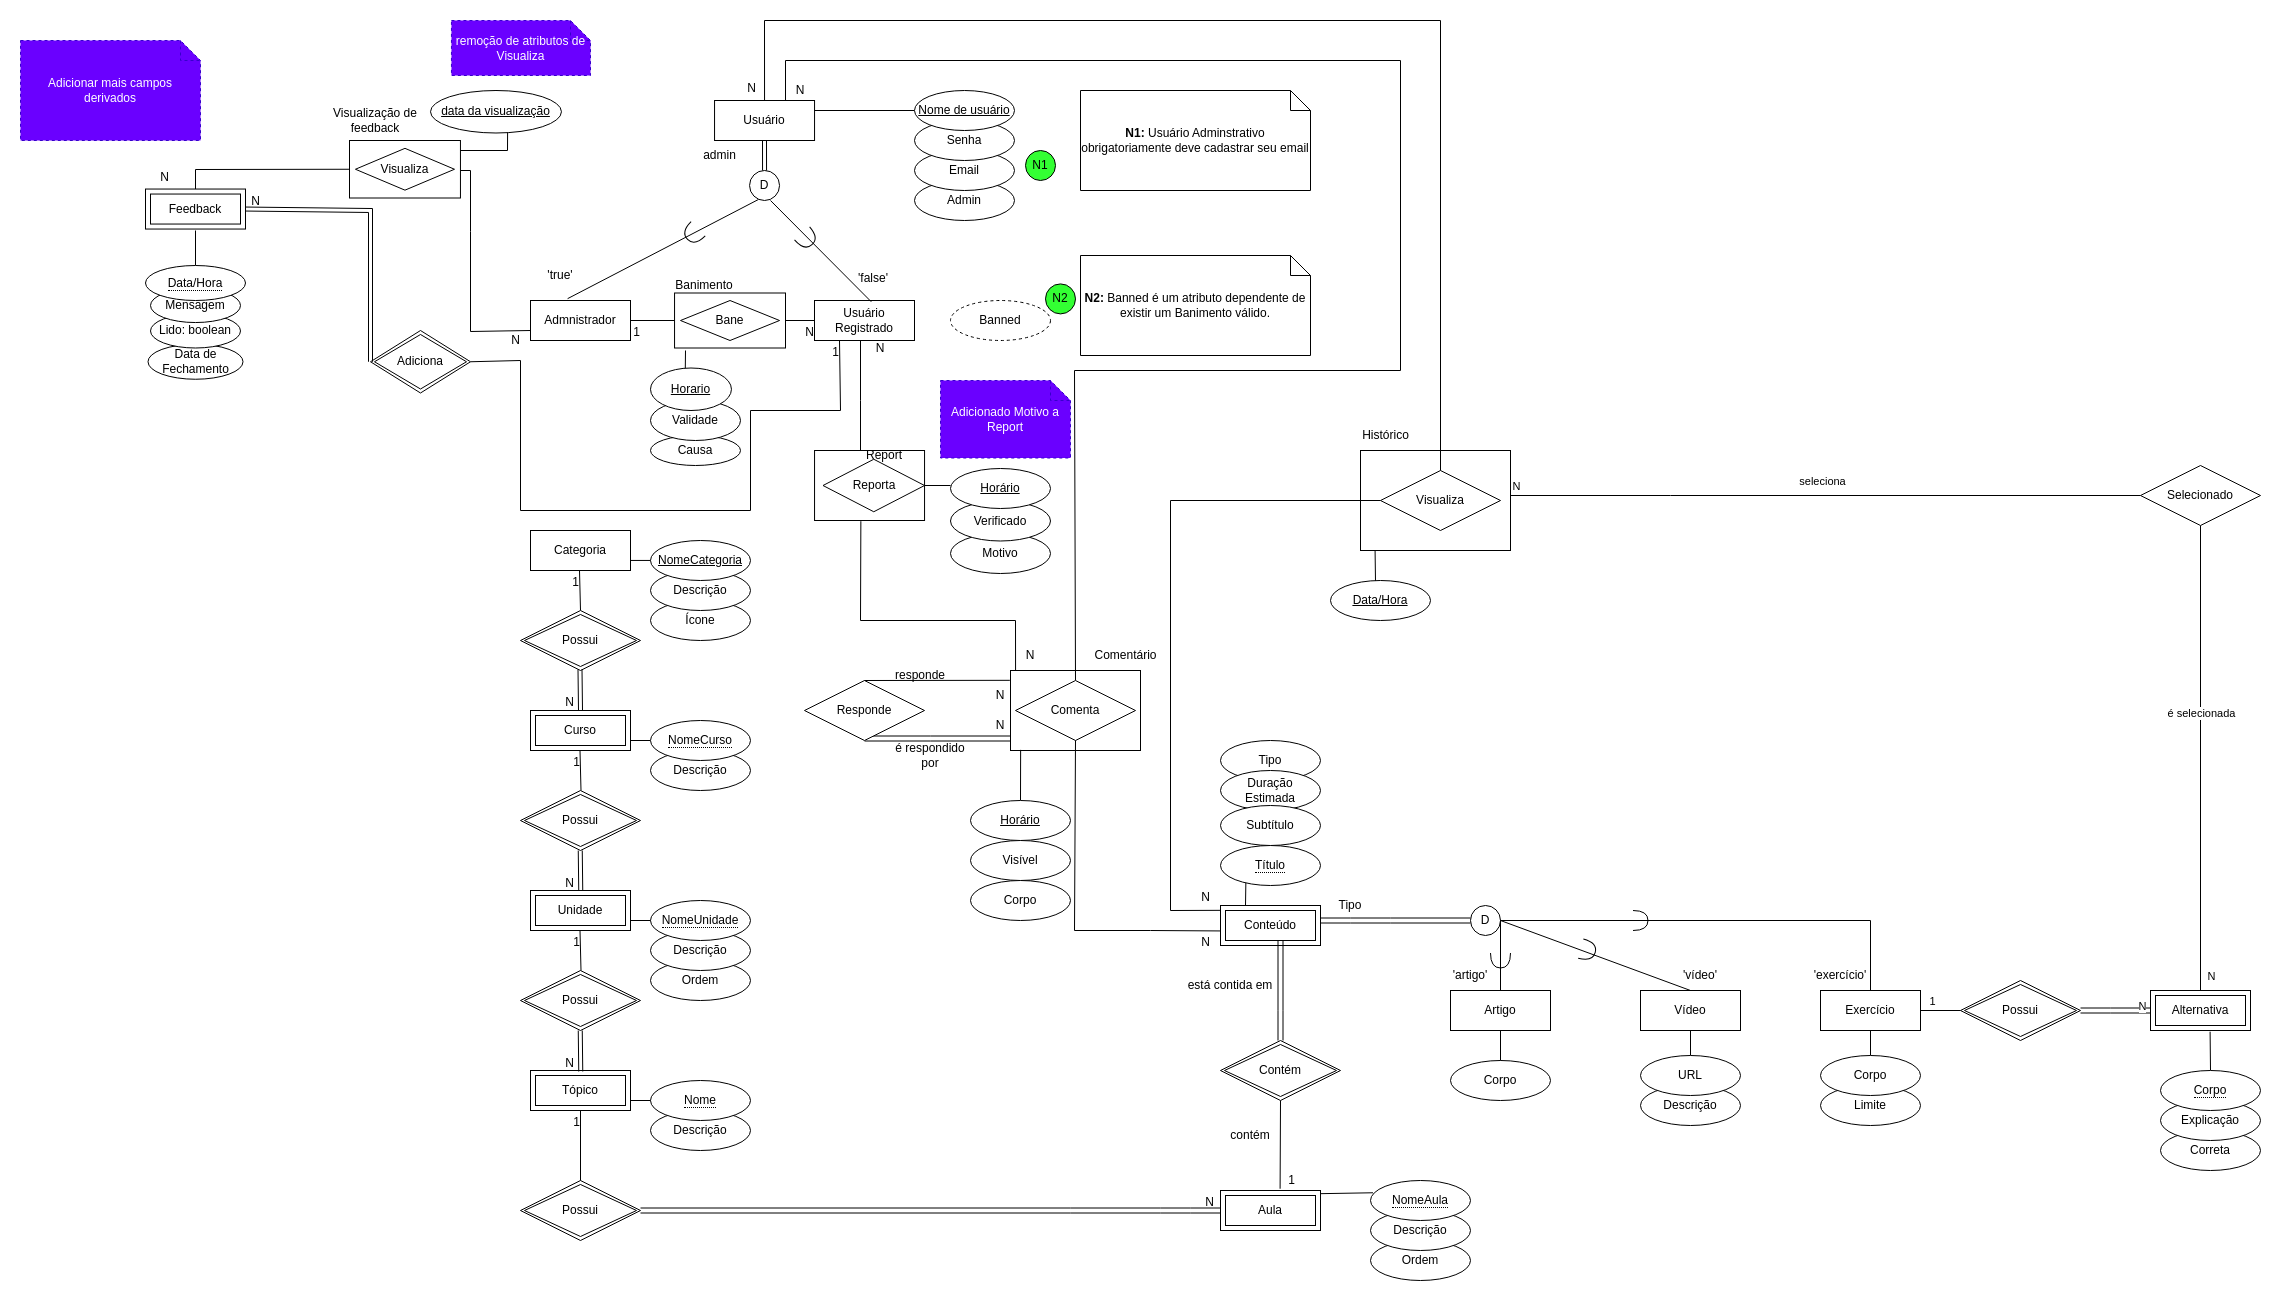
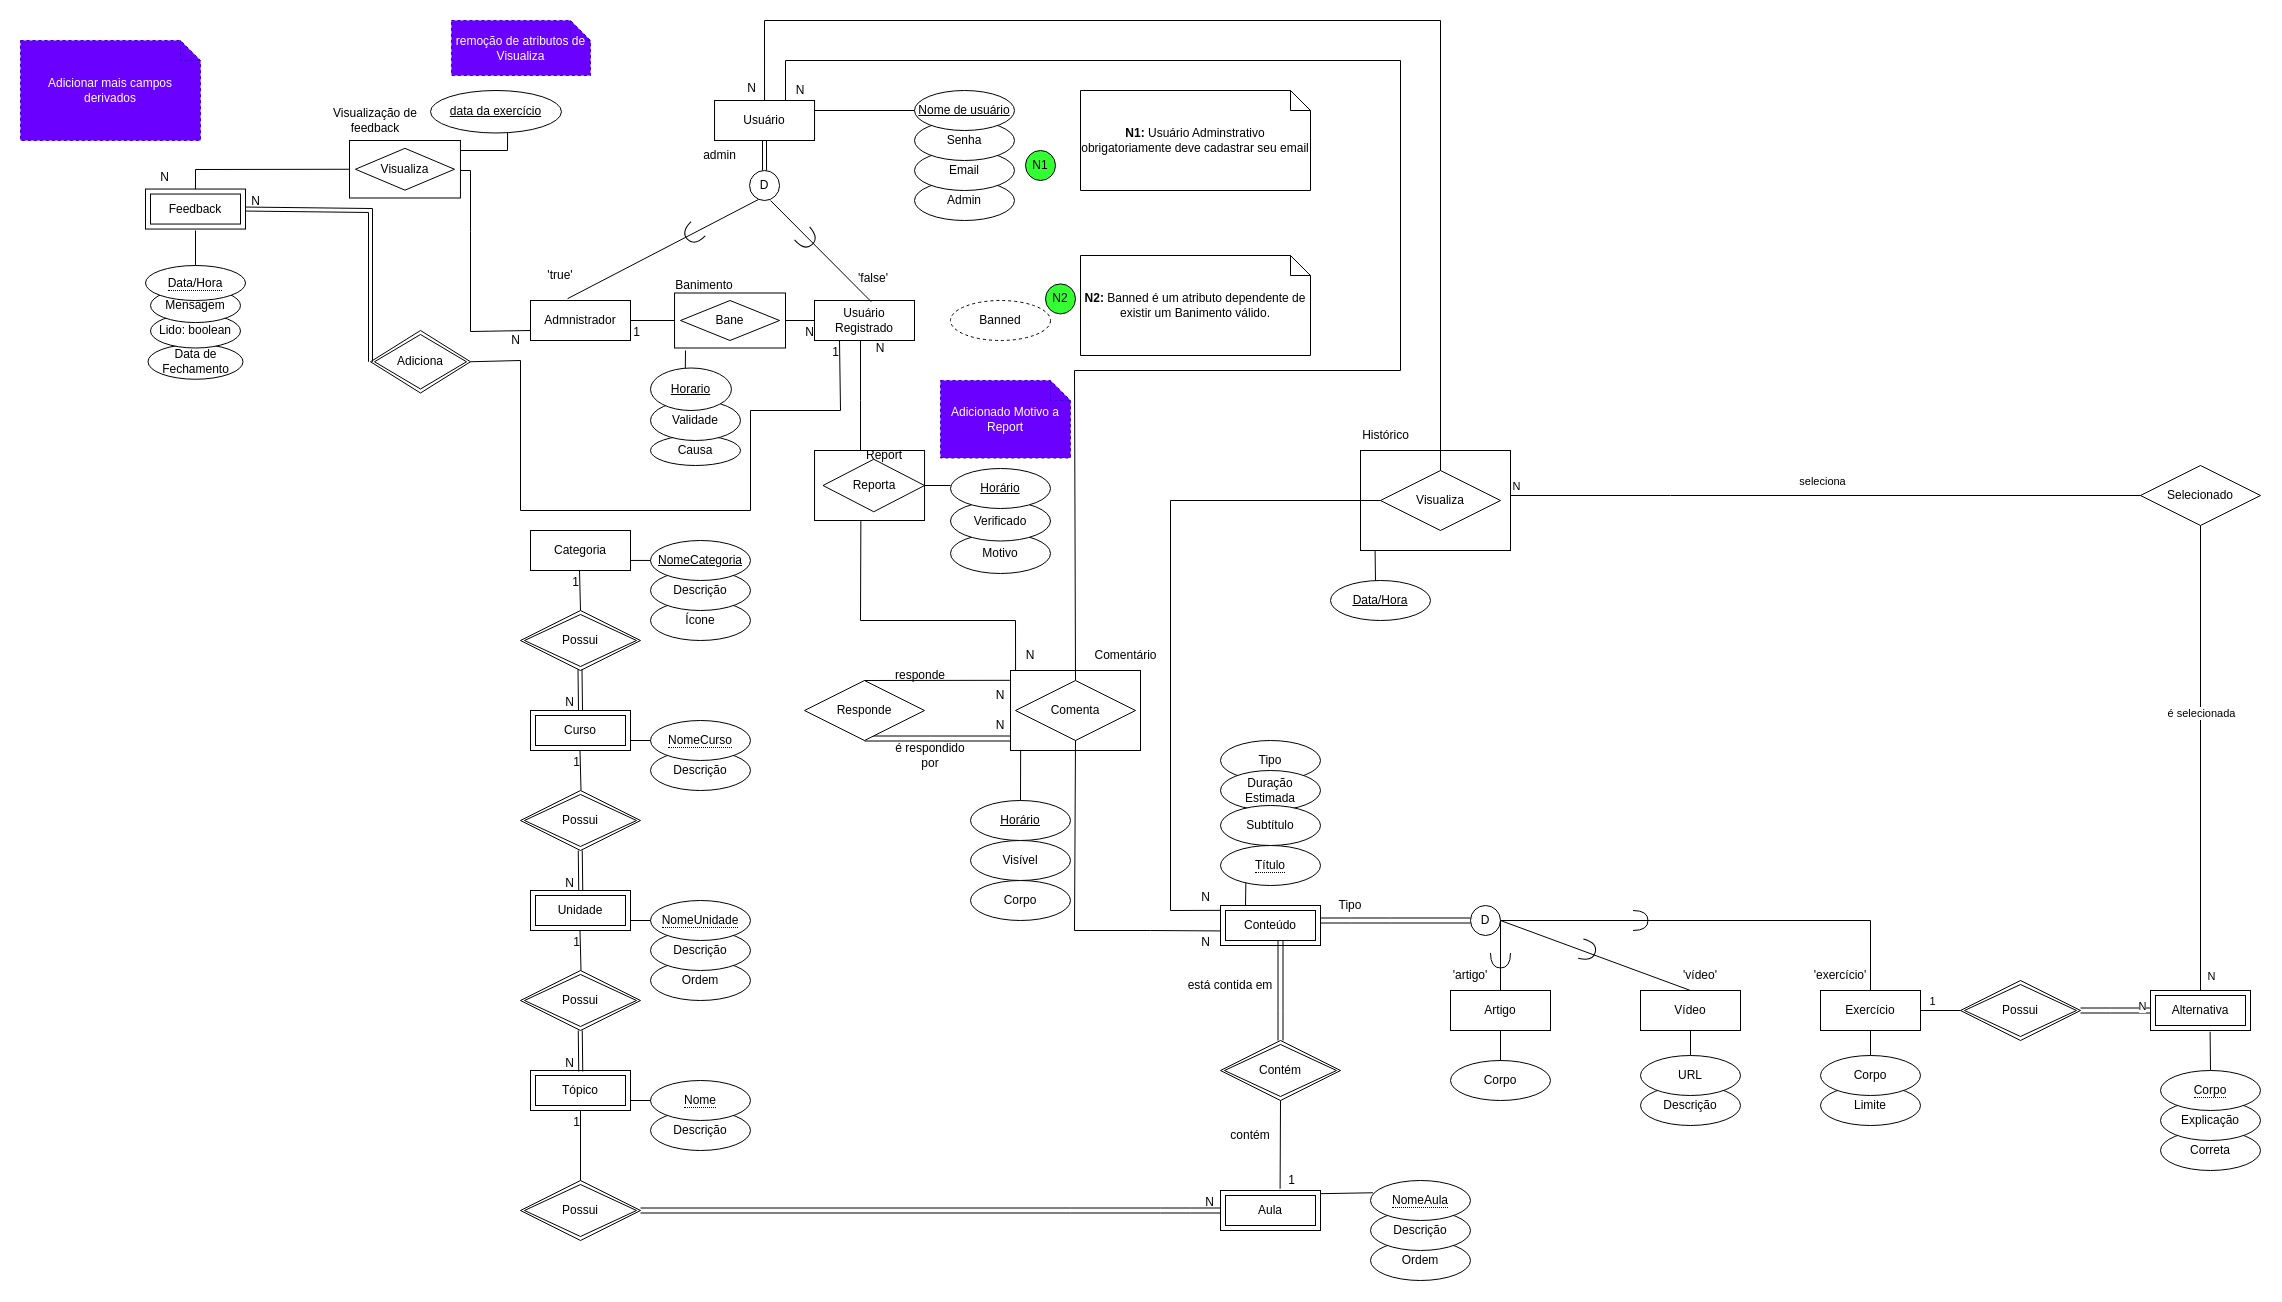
(496, 112) -> (496, 112)
